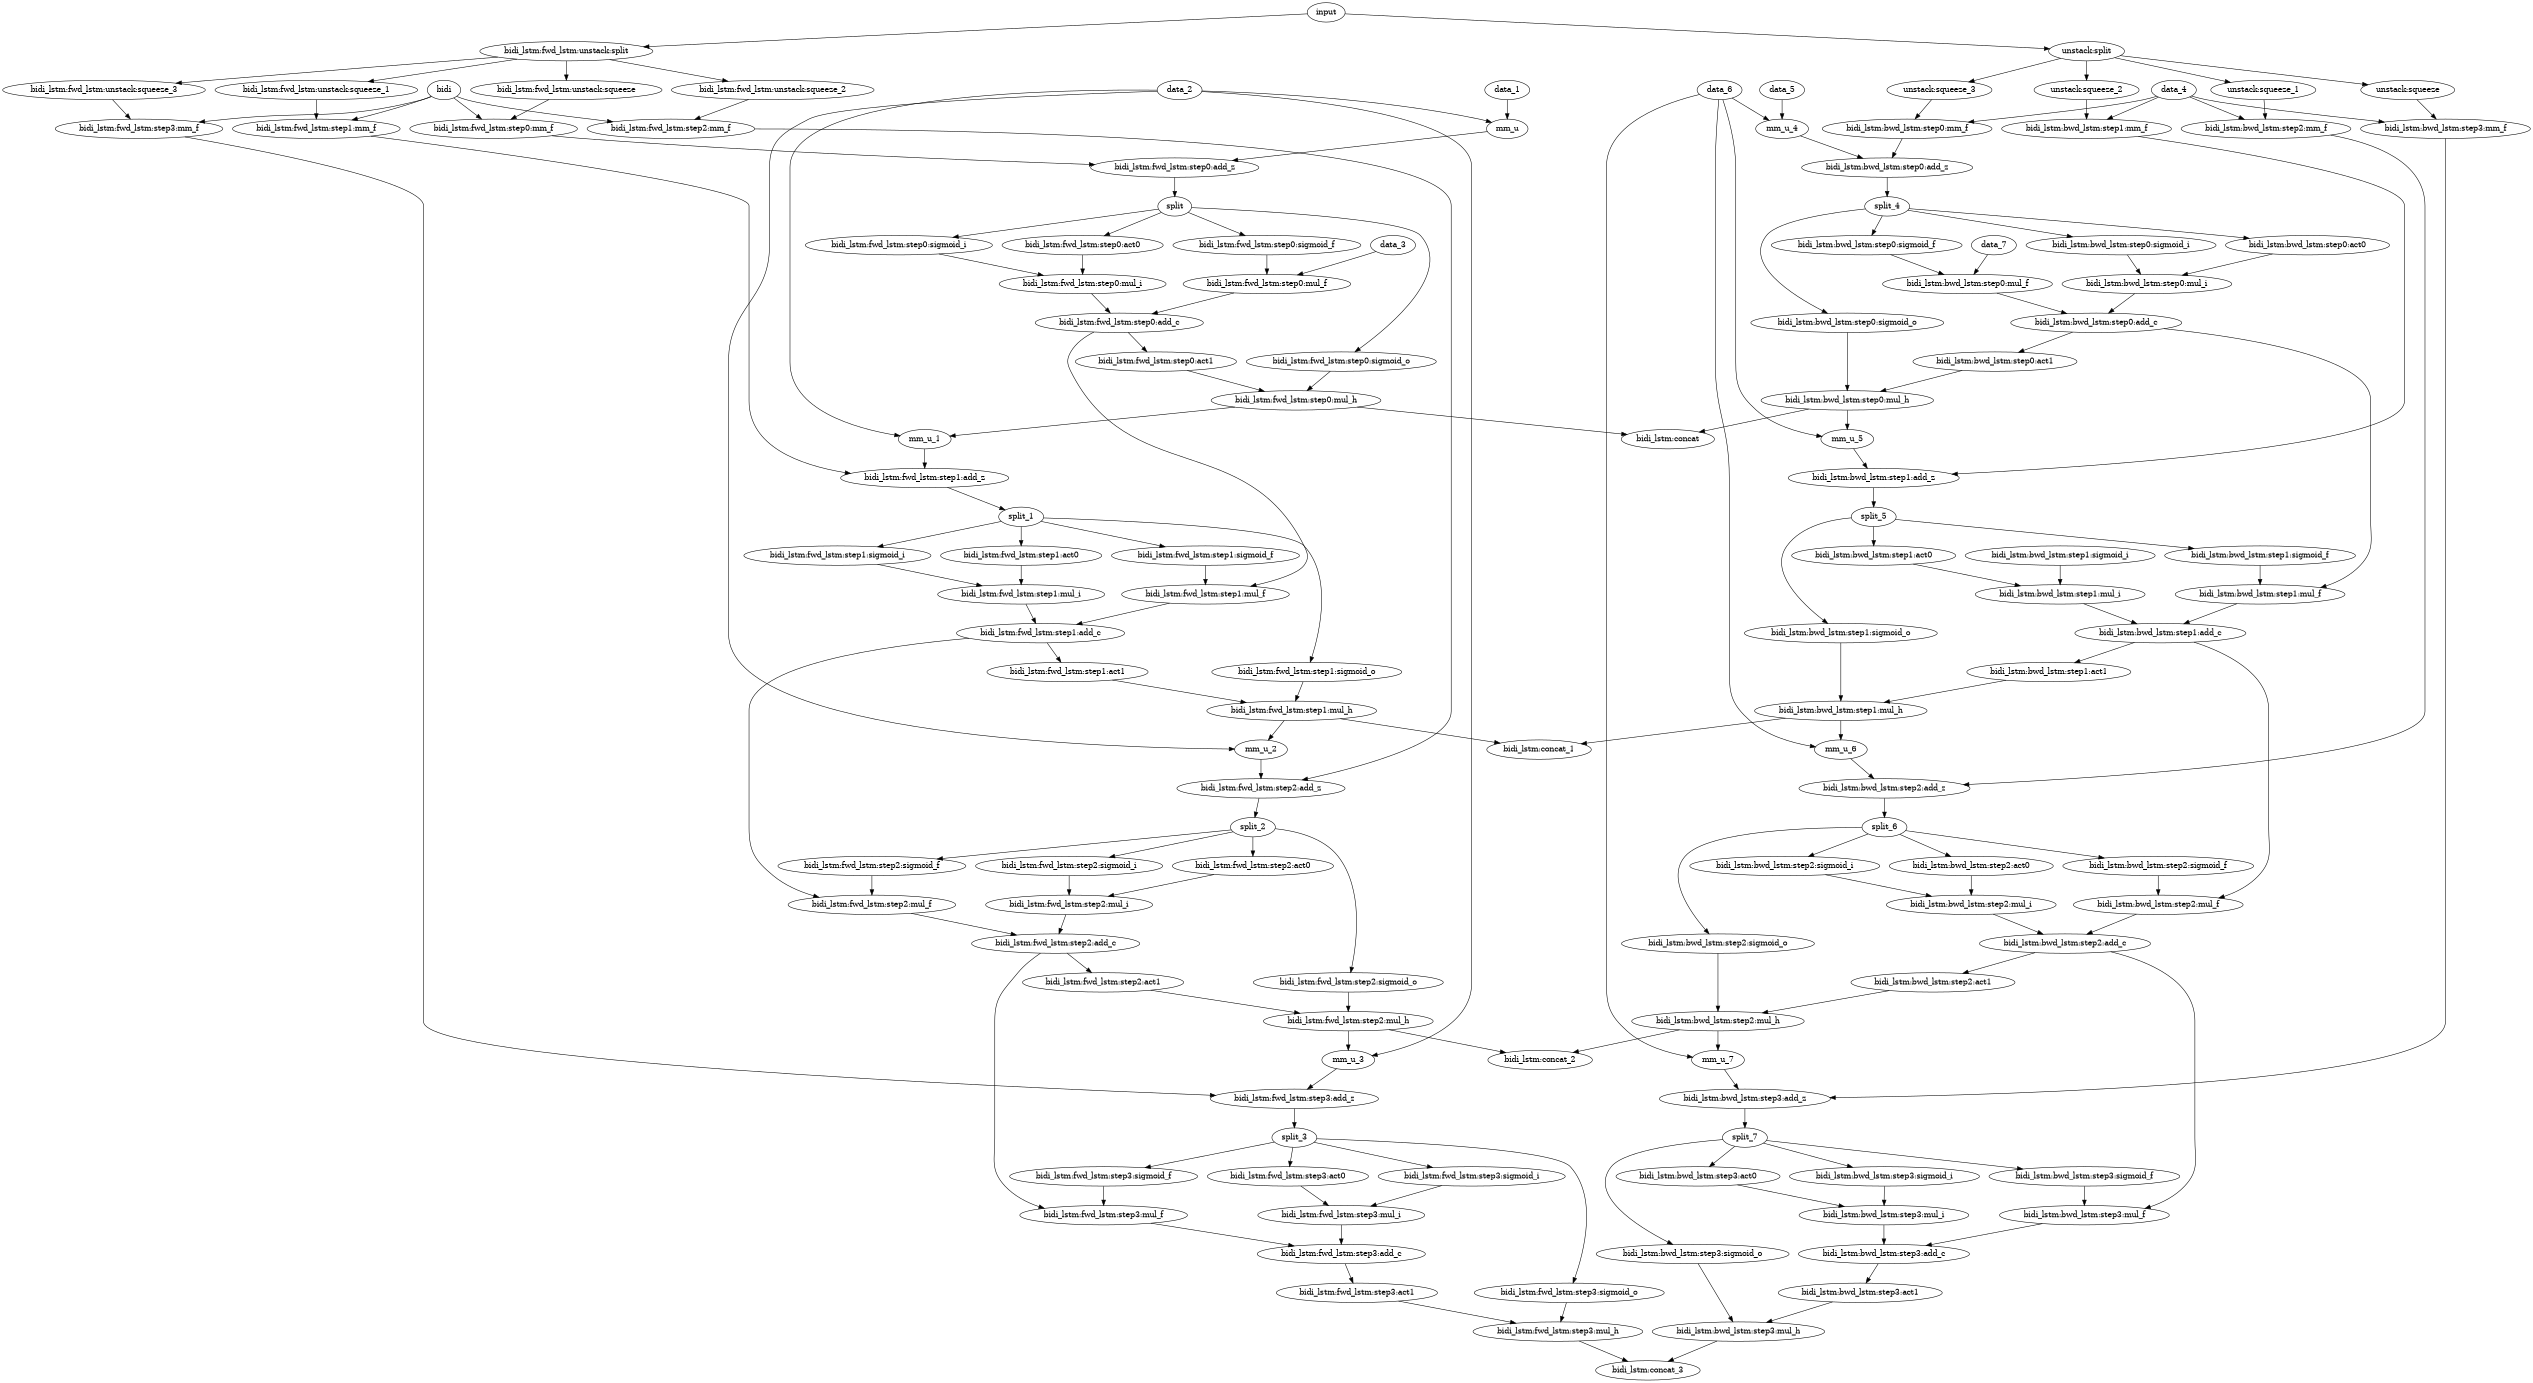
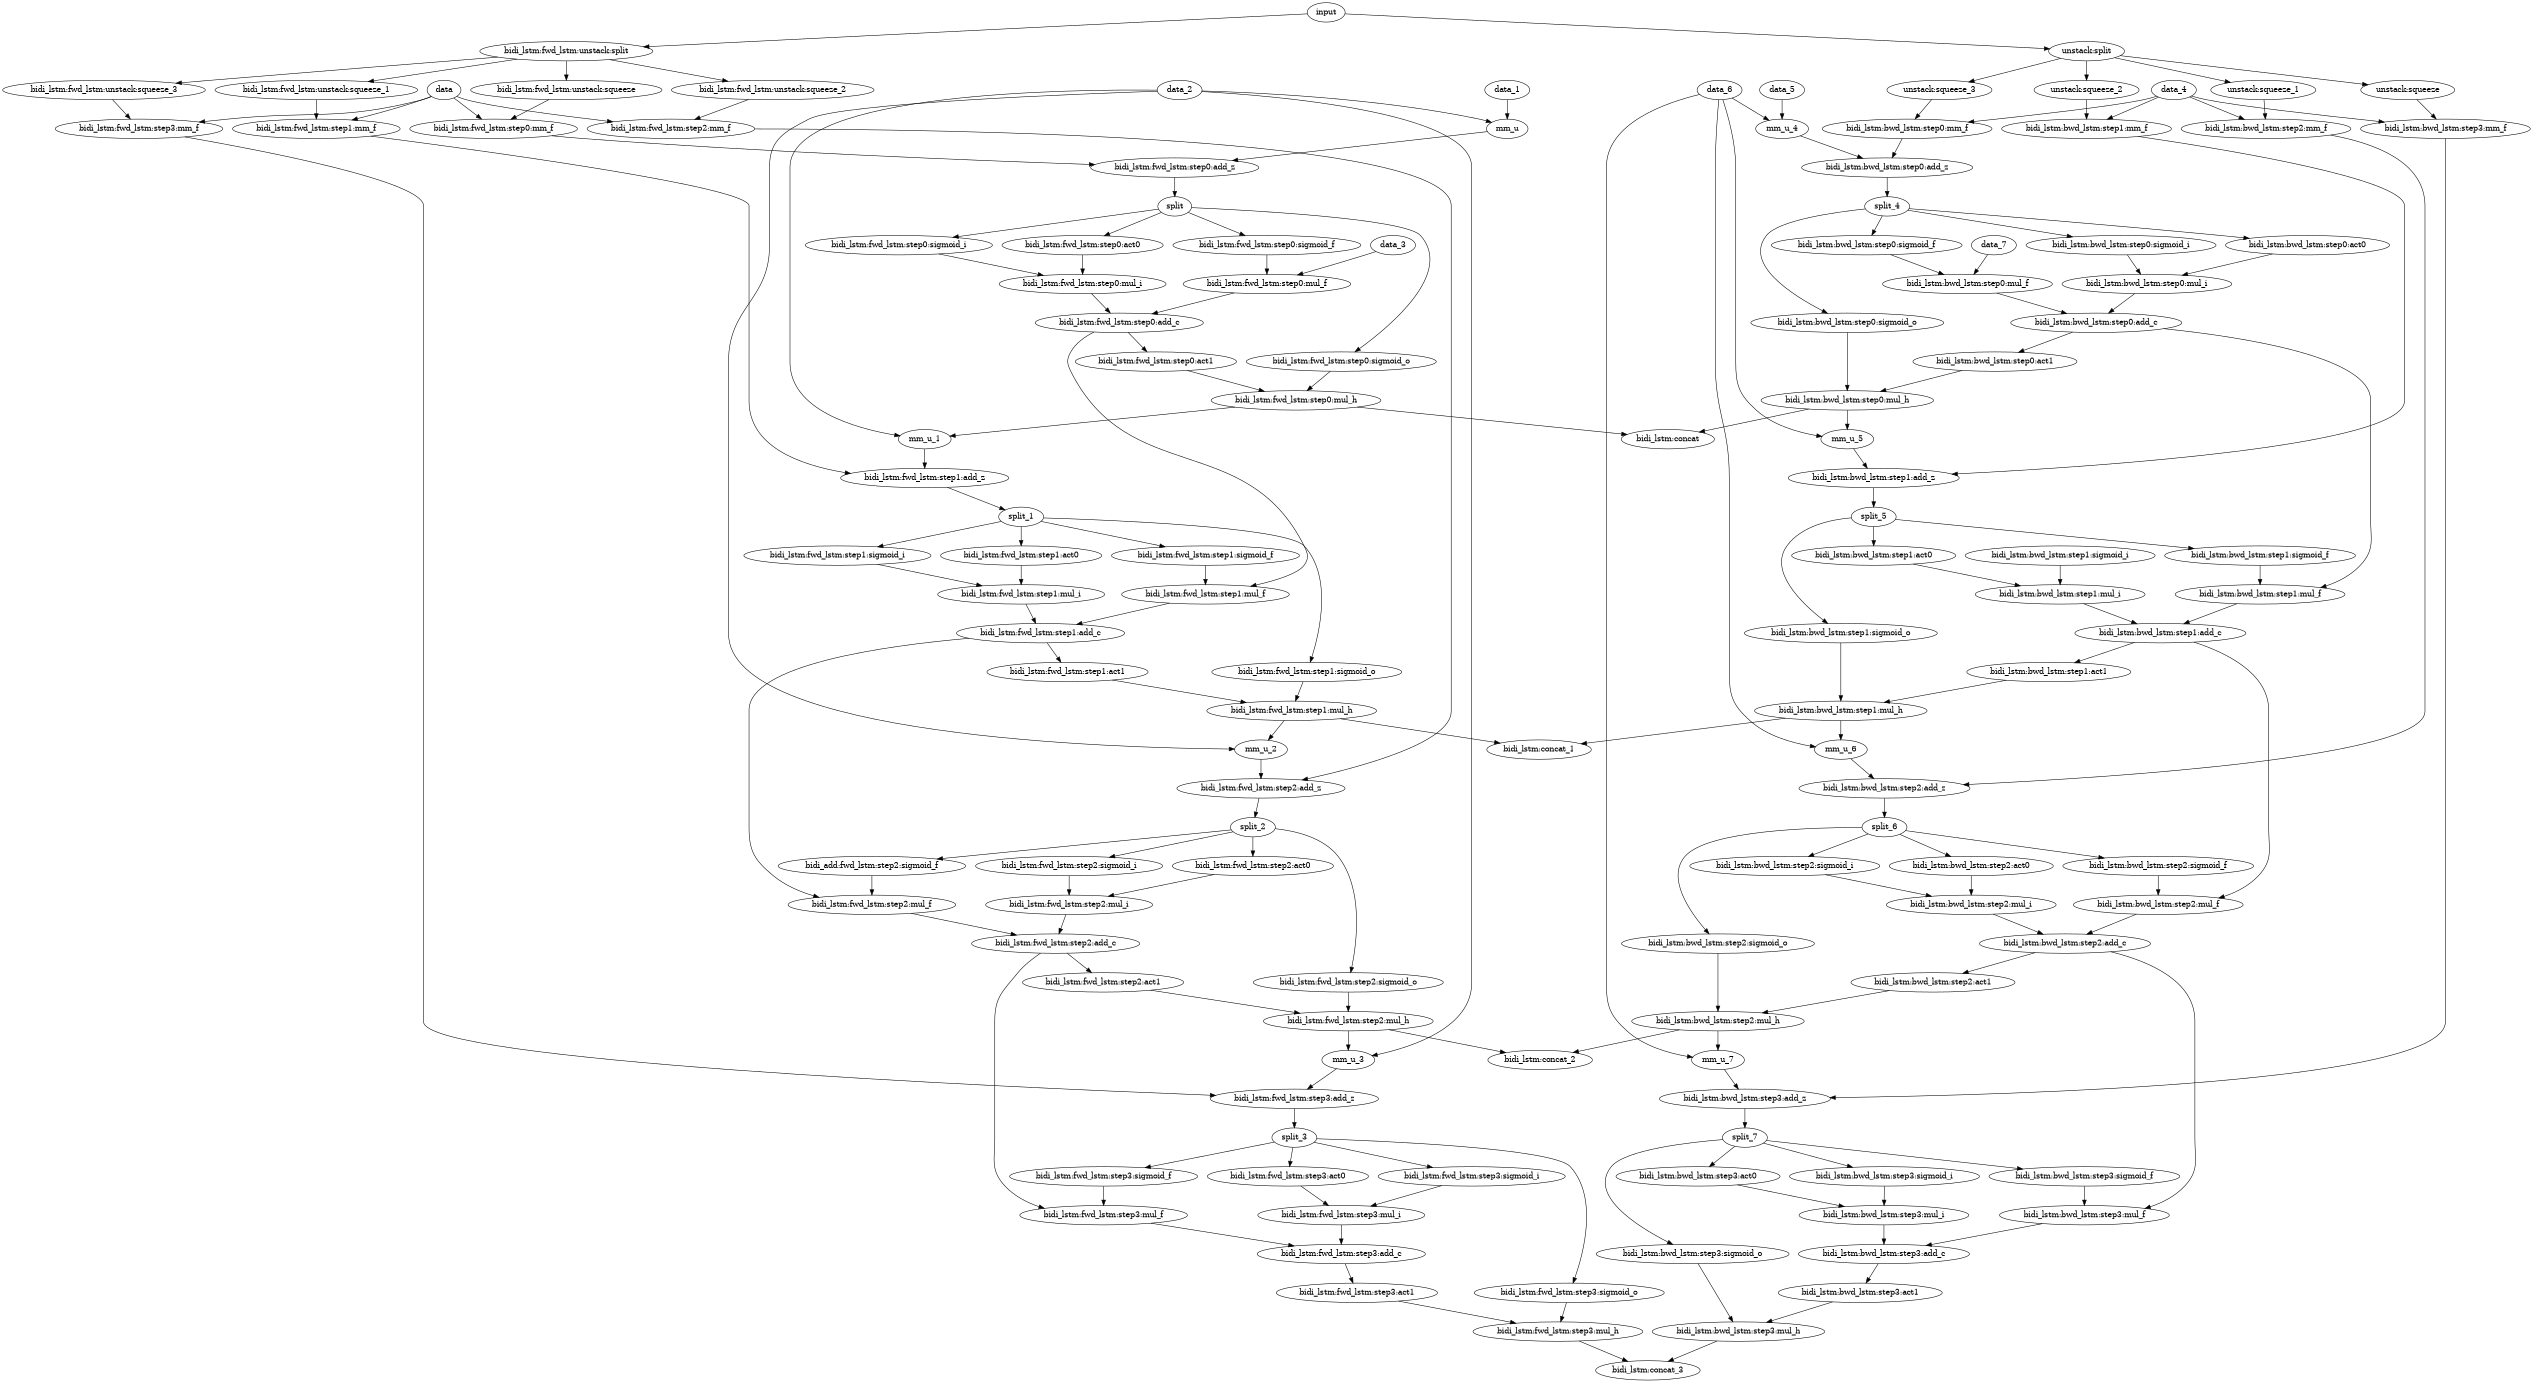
(444, 90) -> (444, 90)
(872, 866) -> (872, 866)
